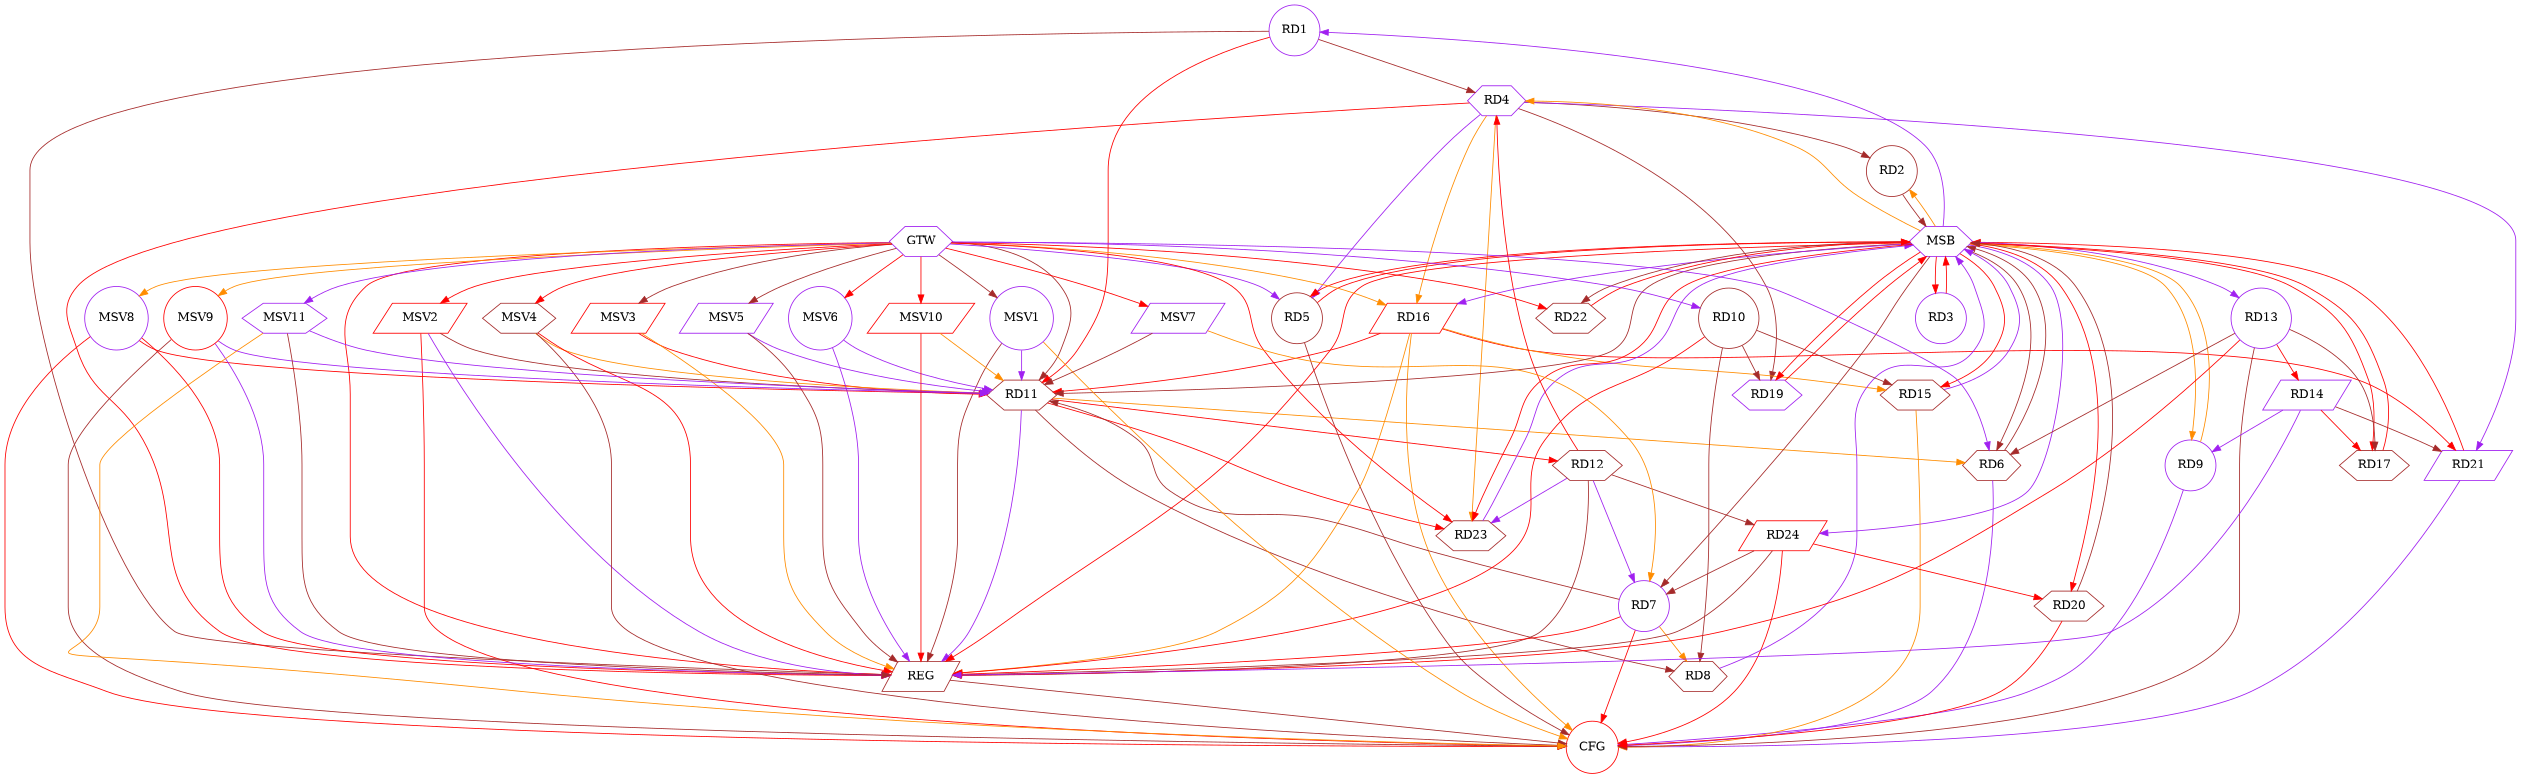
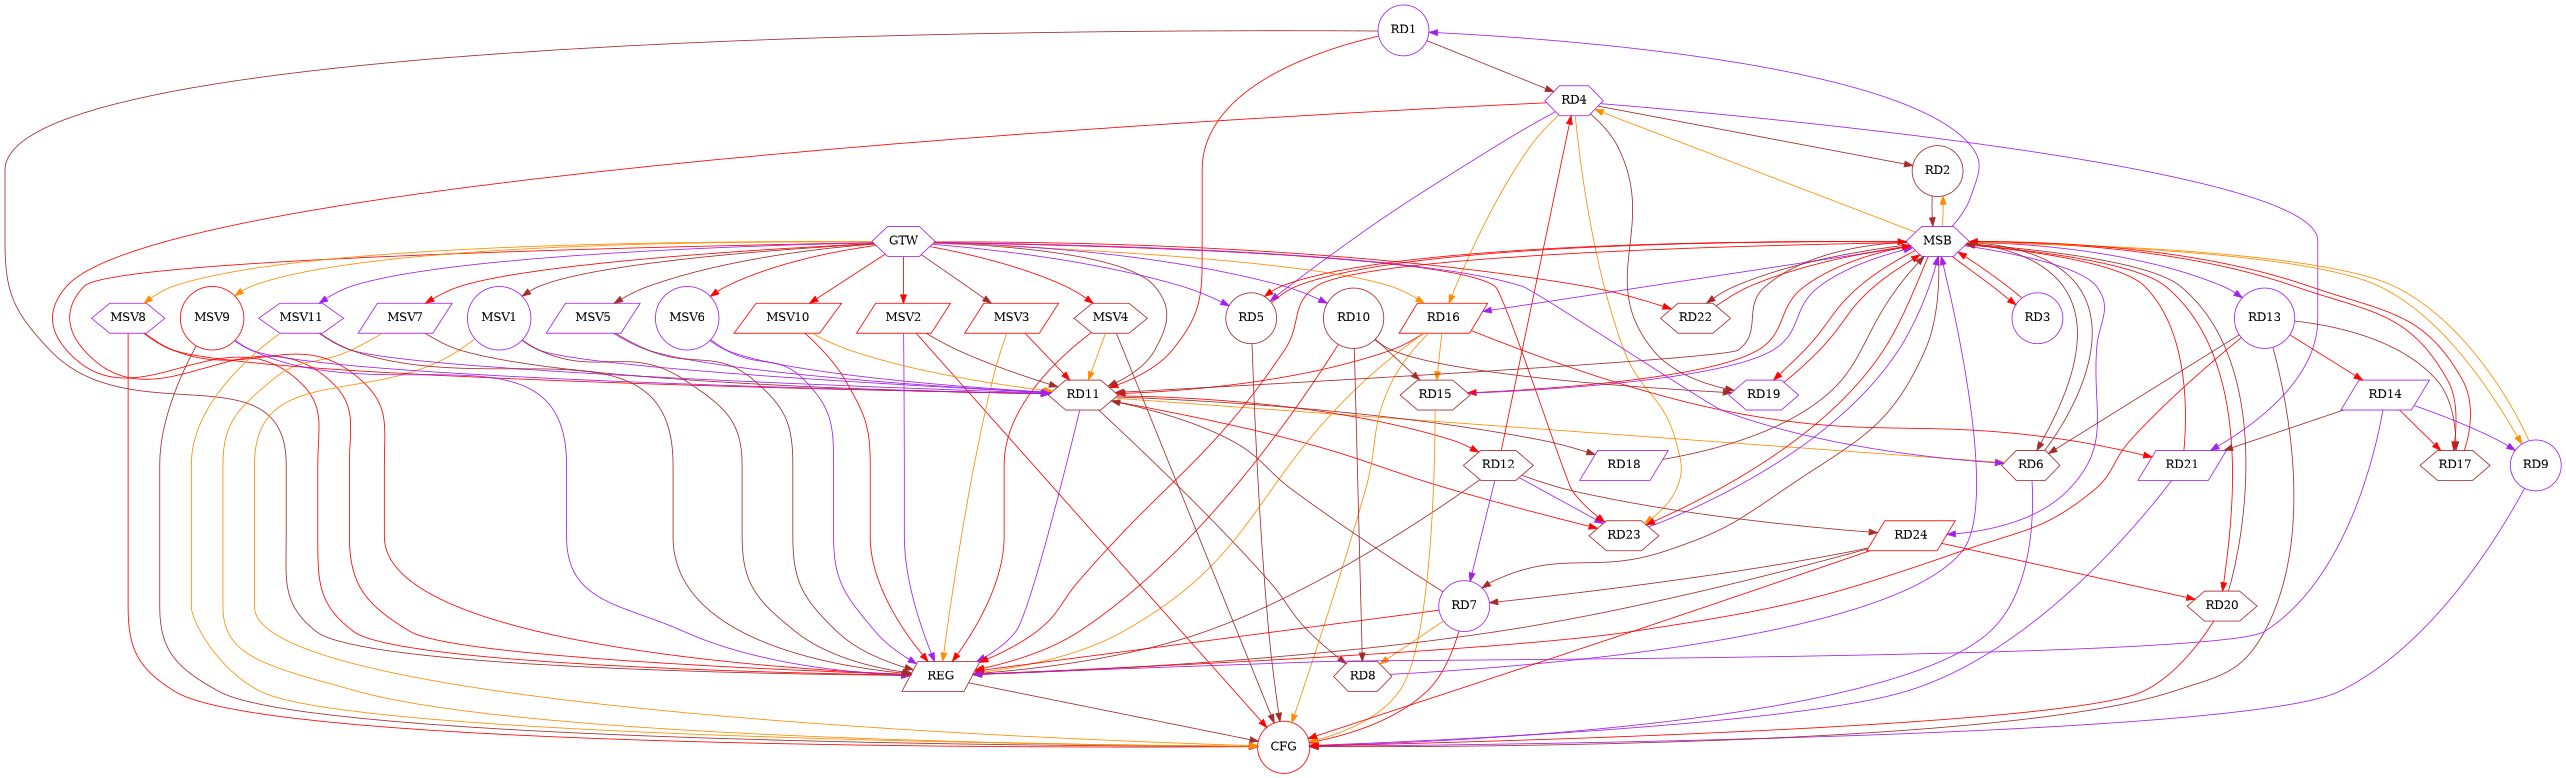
(116, 318) -> (128, 318)
(1467, 366) -> (534, 718)
none -> (1624, 465)
